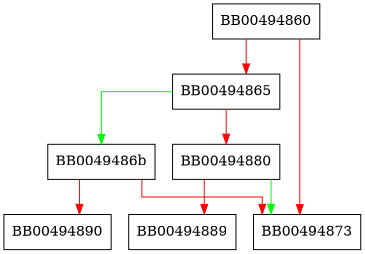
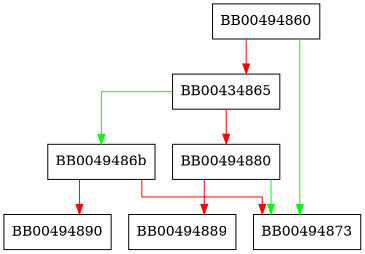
(226, 92) -> (226, 92)
(300, 122) -> (300, 122)
